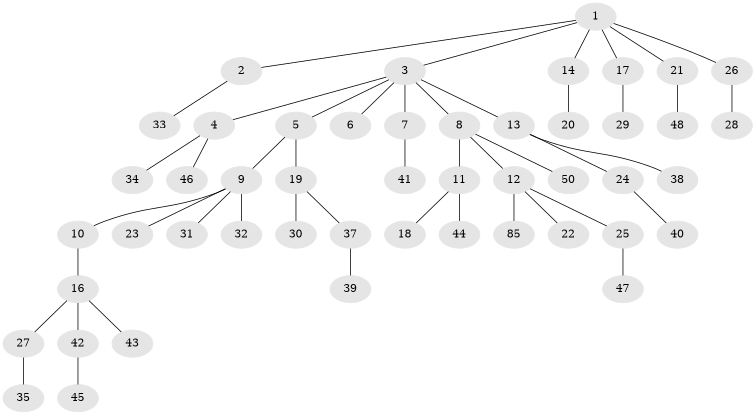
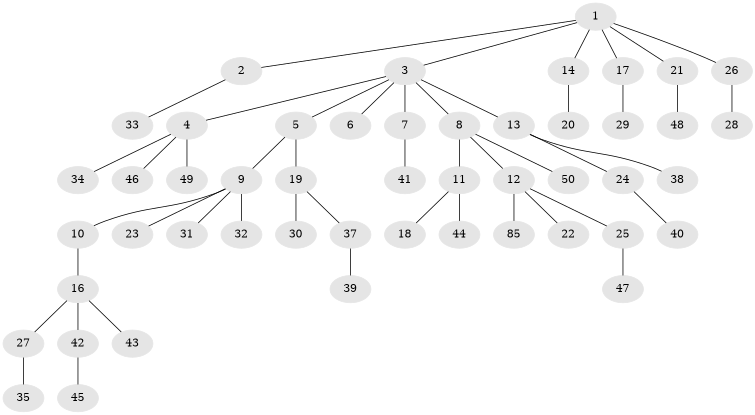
none -> (187, 180)
